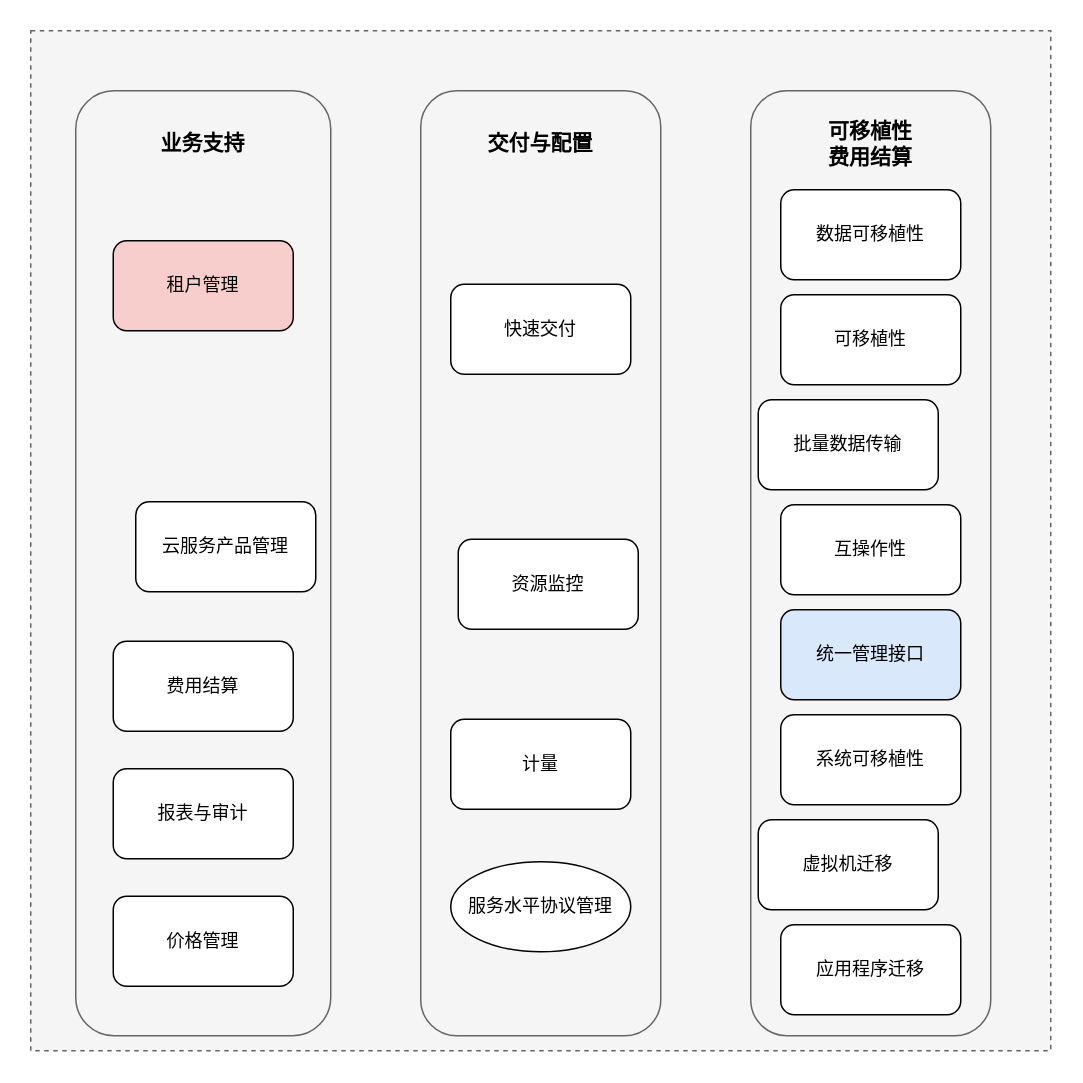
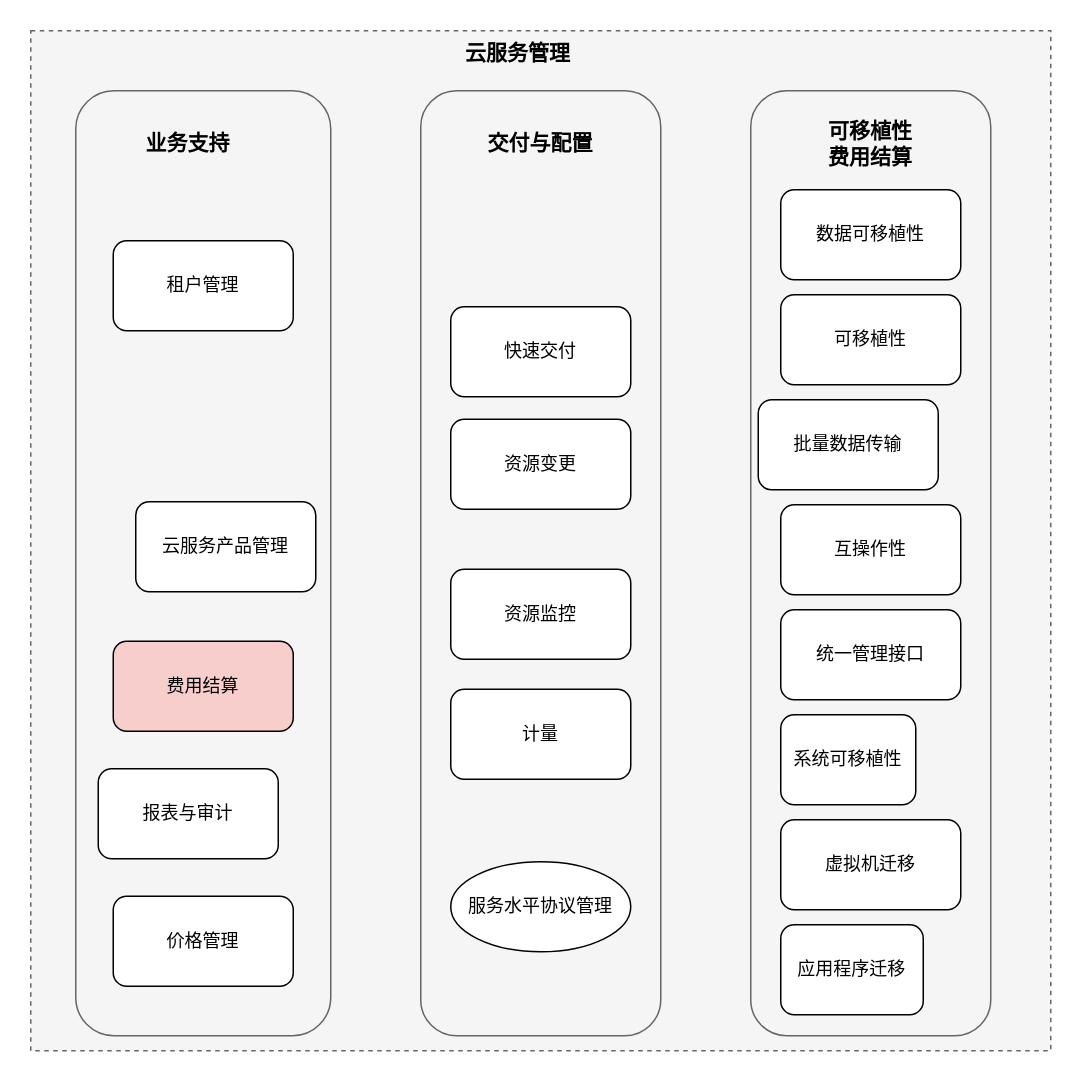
none -> (518, 53)
(203, 143) -> (188, 143)
(203, 286) -> (203, 286)
(541, 329) -> (541, 352)
none -> (541, 464)
(548, 584) -> (541, 614)
(871, 655) -> (871, 655)
(203, 686) -> (203, 686)
(871, 760) -> (848, 760)
(541, 764) -> (541, 734)
(203, 814) -> (188, 814)
(848, 865) -> (871, 865)
(871, 970) -> (852, 970)
